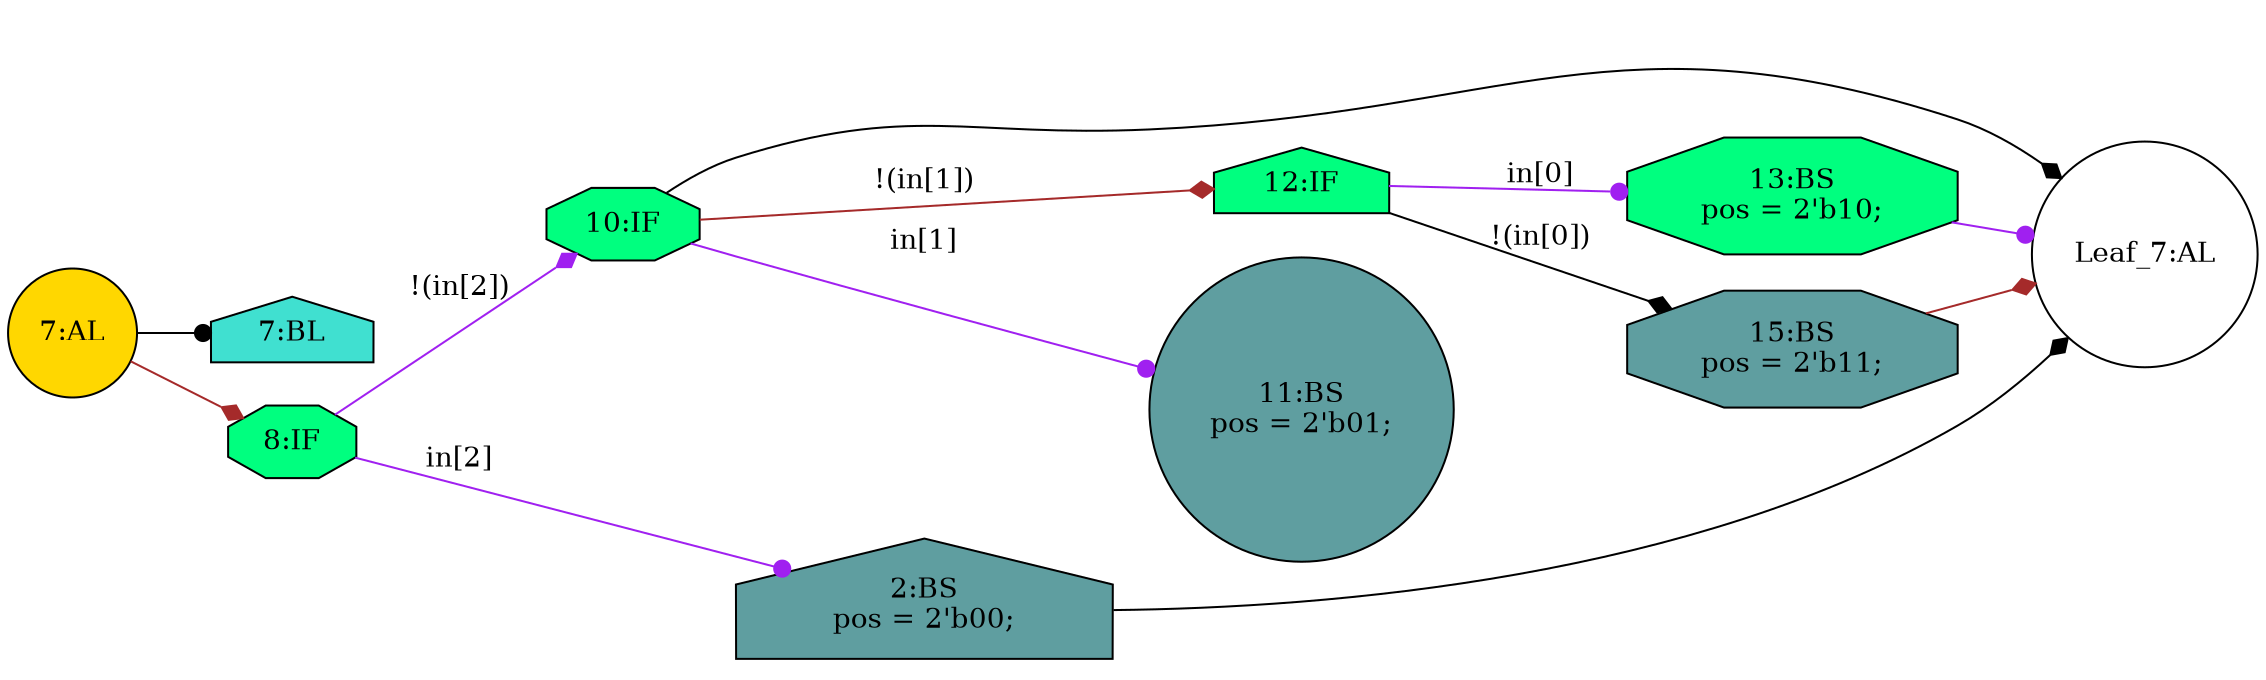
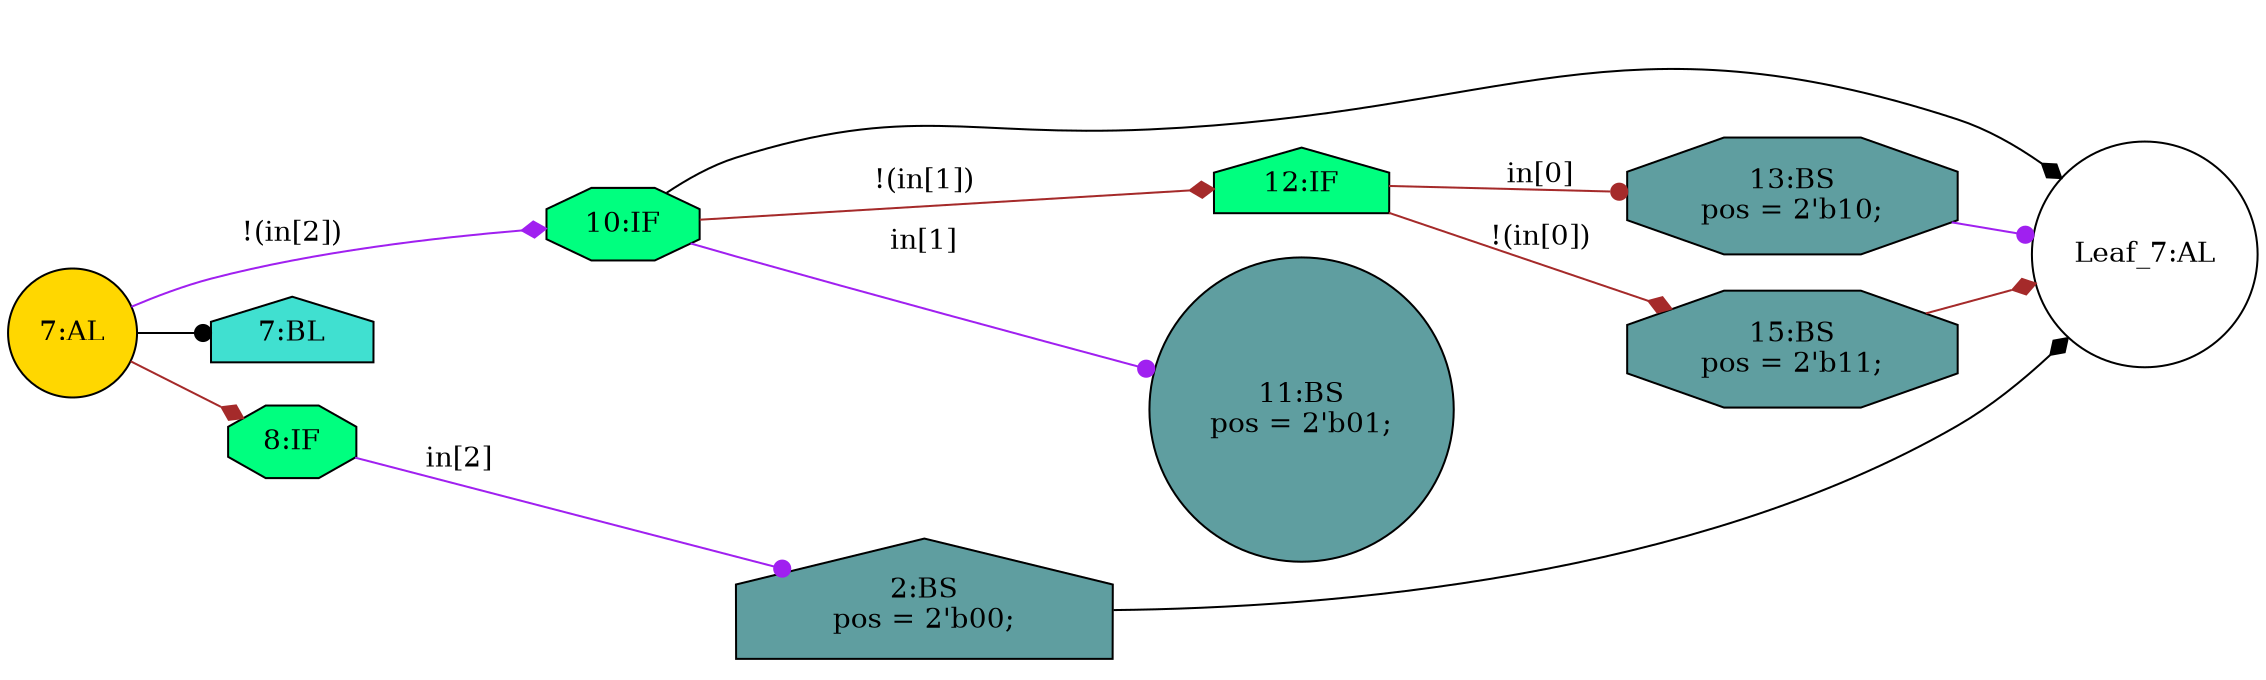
(1500, 189) -> (1500, 189)
(1792, 196) -> (1792, 196)
(1519, 257) -> (1519, 257)
(445, 341) -> (324, 255)
